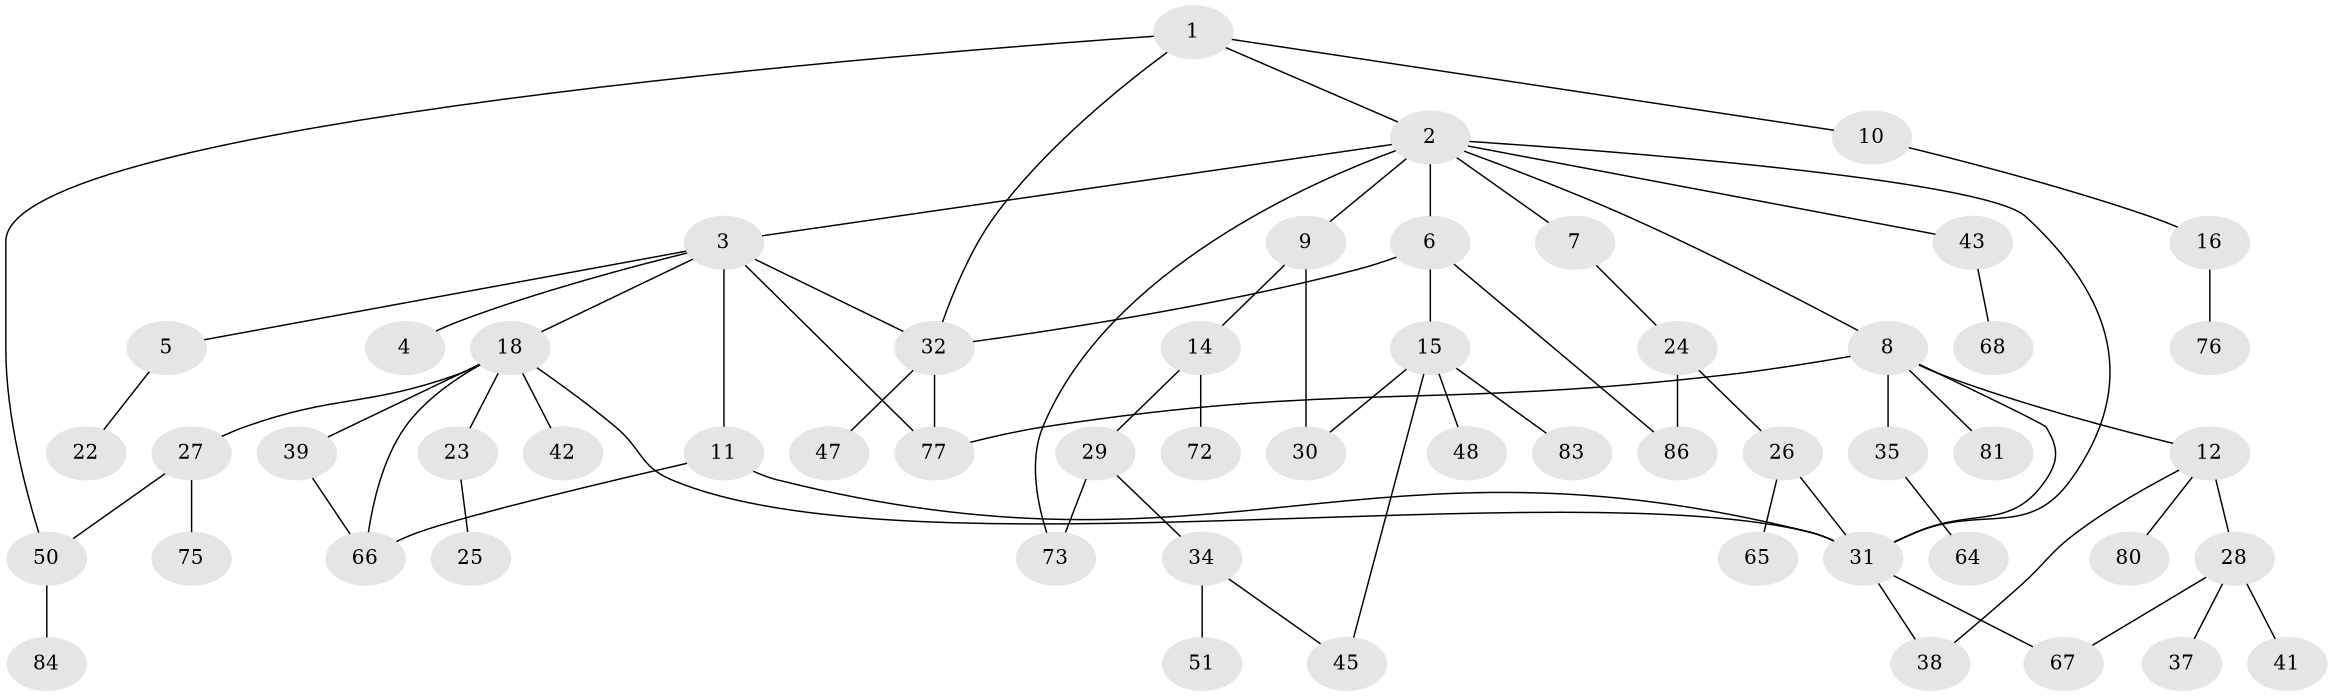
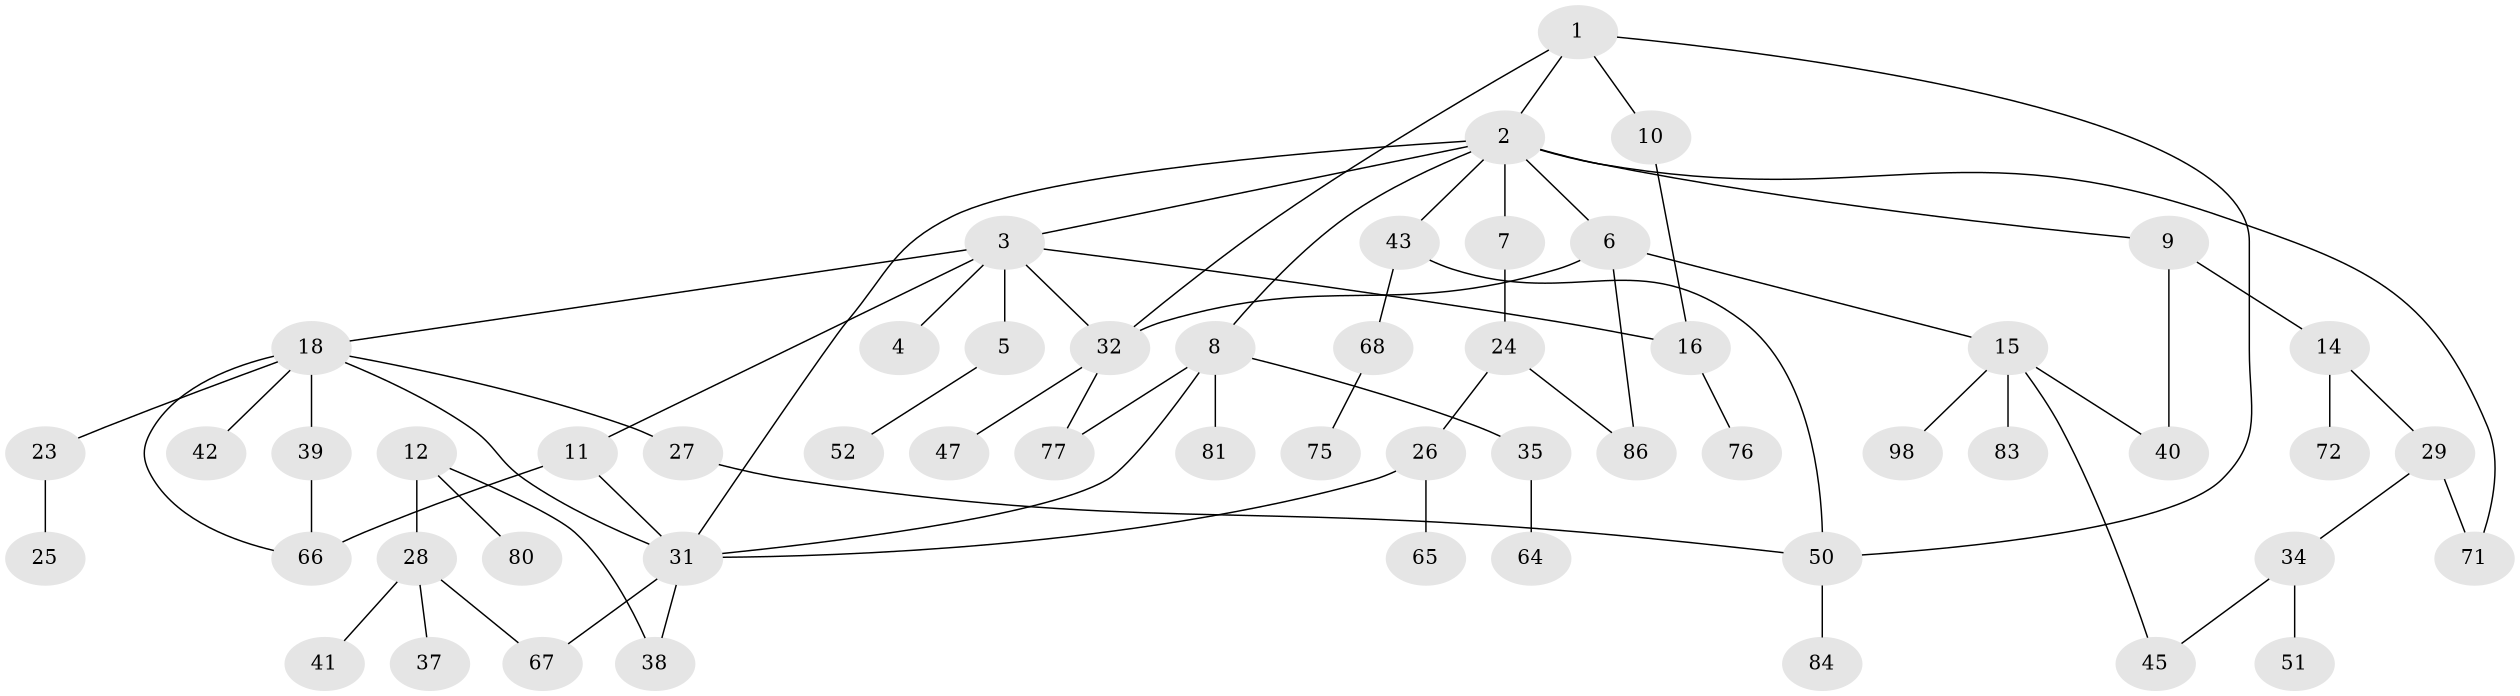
none -> (1703, 297)
(829, 348) -> (1319, 286)
(2045, 409) -> none
(86, 453) -> (844, 453)
(1306, 453) -> (2169, 453)
(1467, 453) -> (1903, 453)
(192, 506) -> (1347, 401)
(1056, 559) -> (2475, 559)
